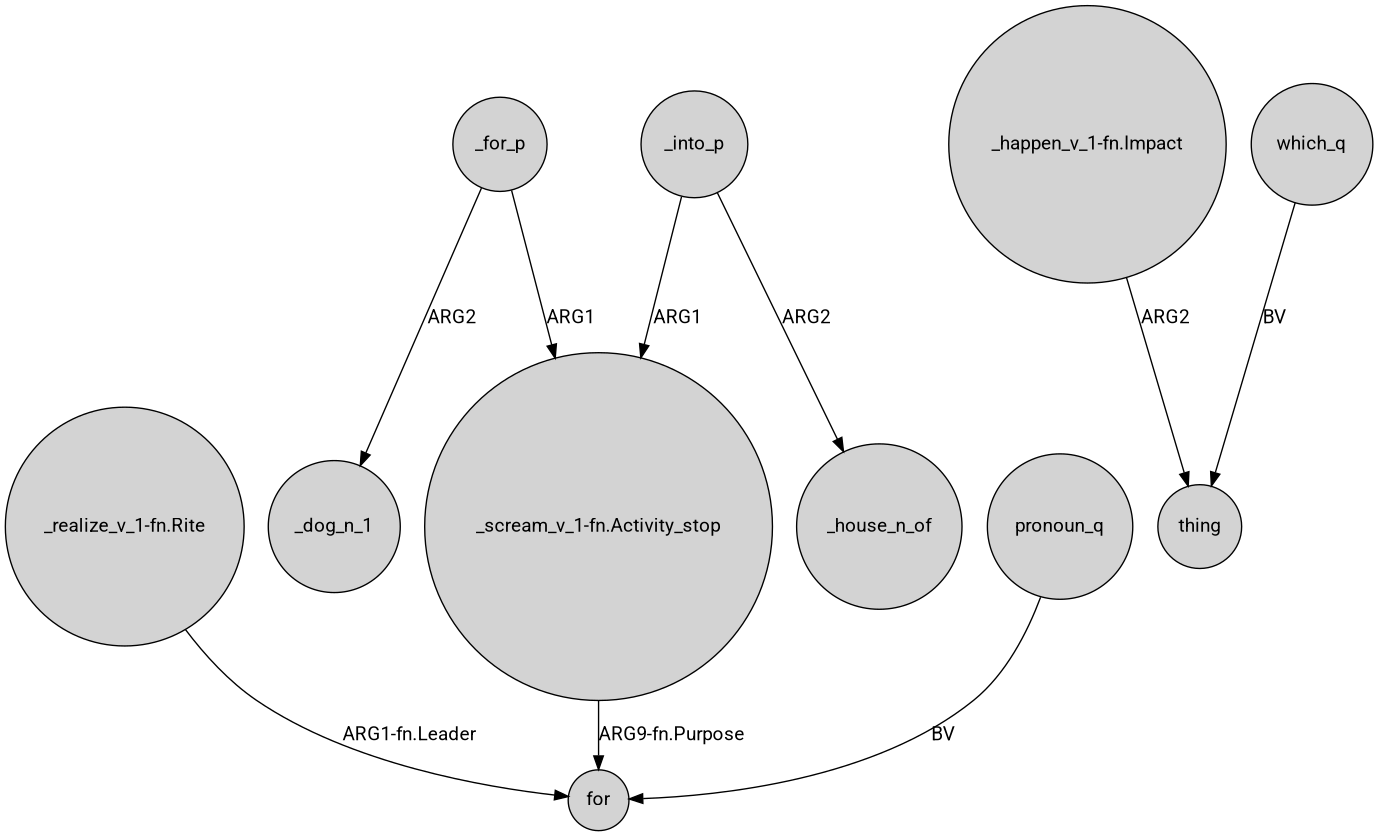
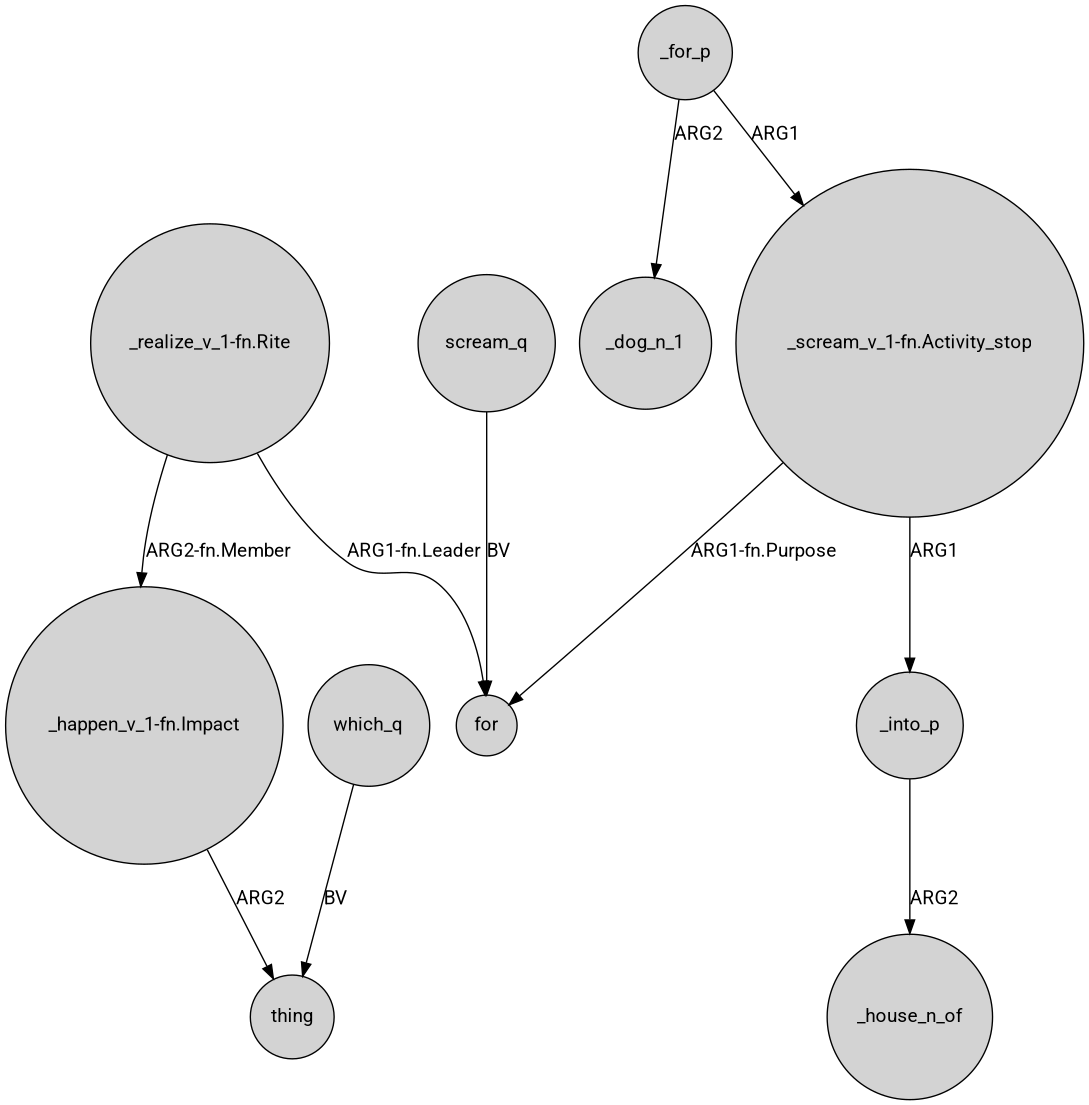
(663, 270) -> (910, 588)
none -> (151, 513)
(1060, 527) -> (487, 343)
(672, 735) -> (764, 552)
